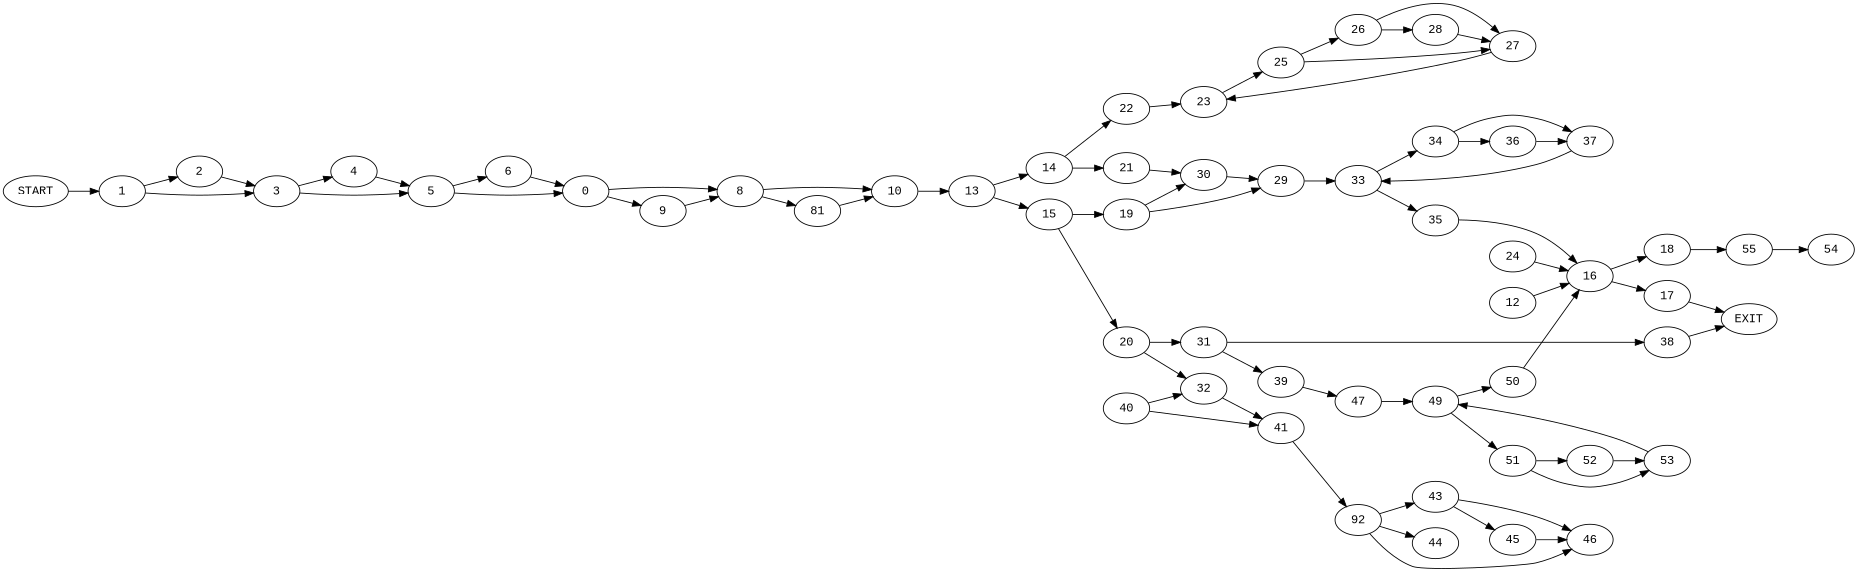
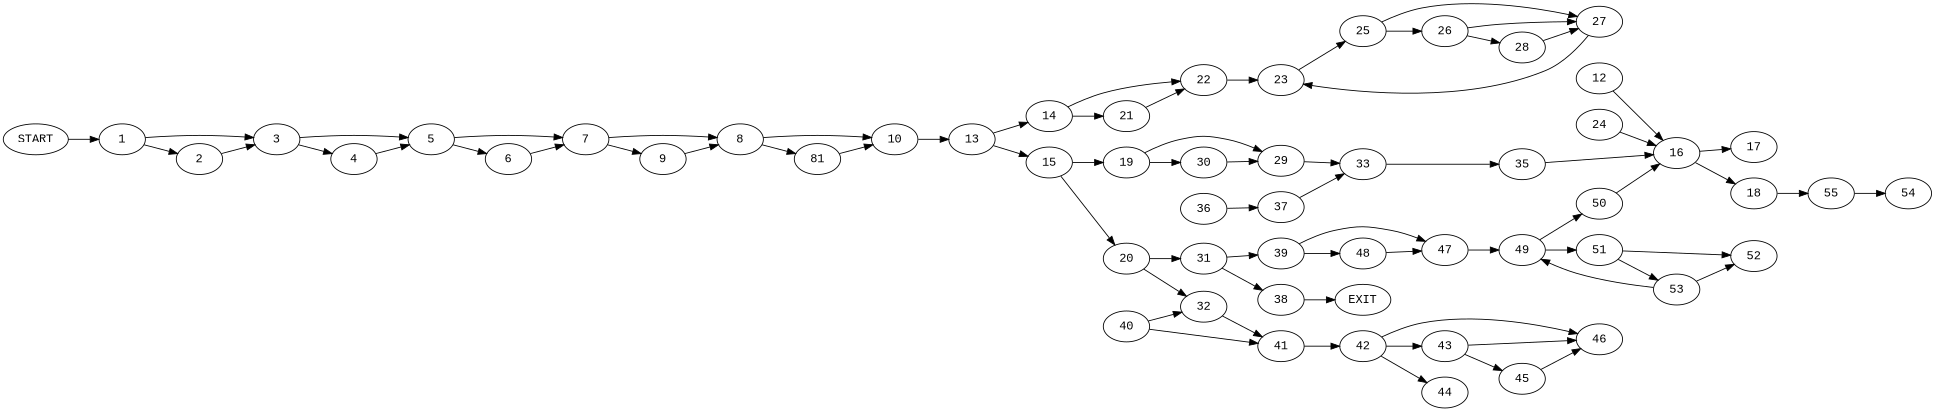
(1435, 141) -> none
(1161, 171) -> (1161, 100)
(586, 191) -> (586, 139)
none -> (1363, 253)
(1702, 306) -> none
(1624, 461) -> (1711, 274)
(1358, 520) -> (1363, 346)
